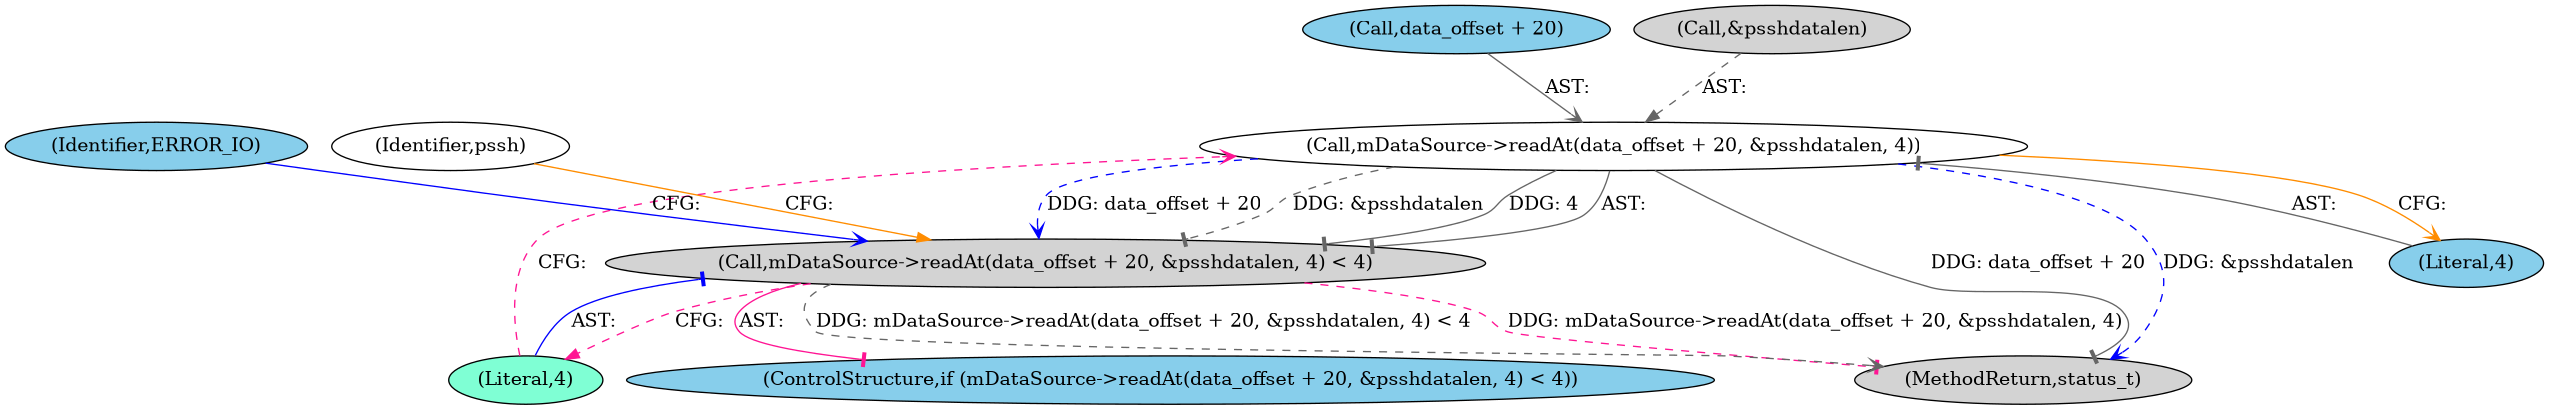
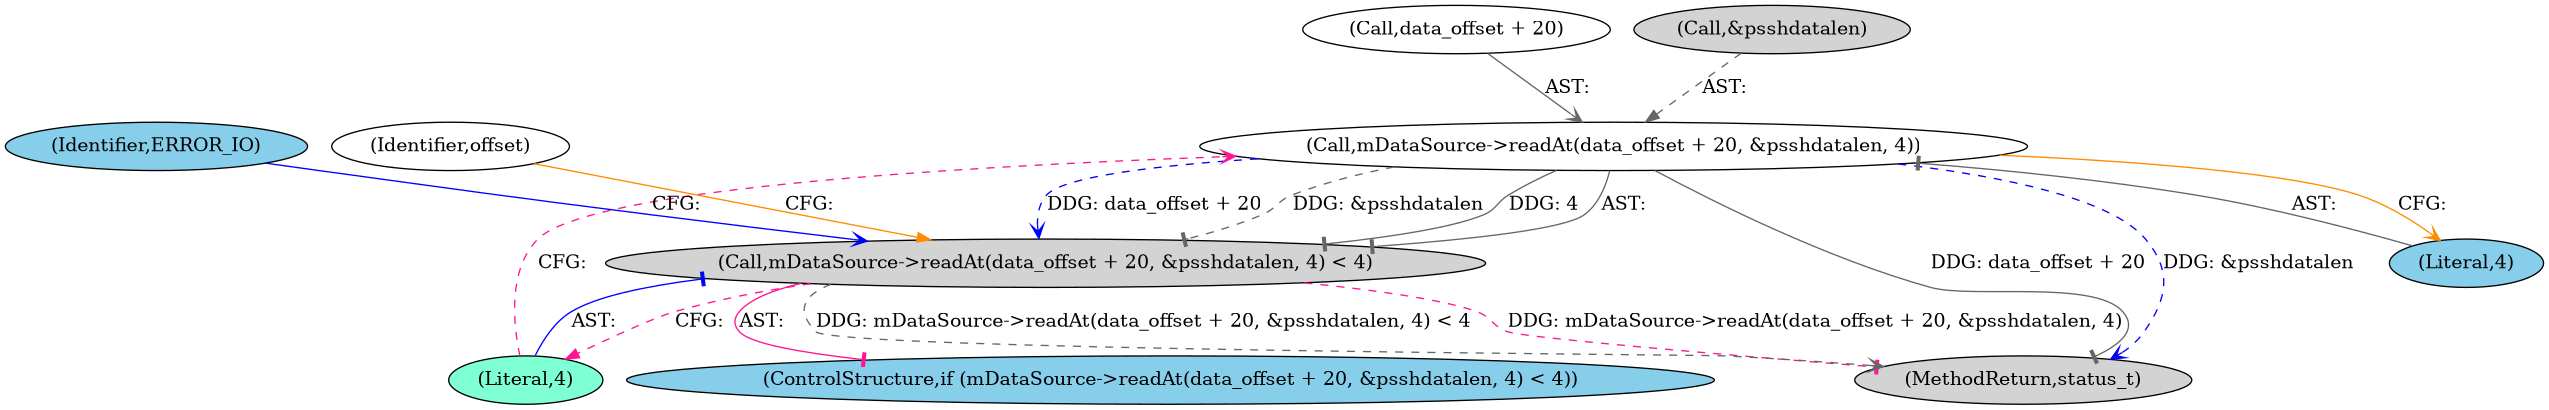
(1457, 30) -> (1457, 30)
(451, 146) -> (451, 146)
